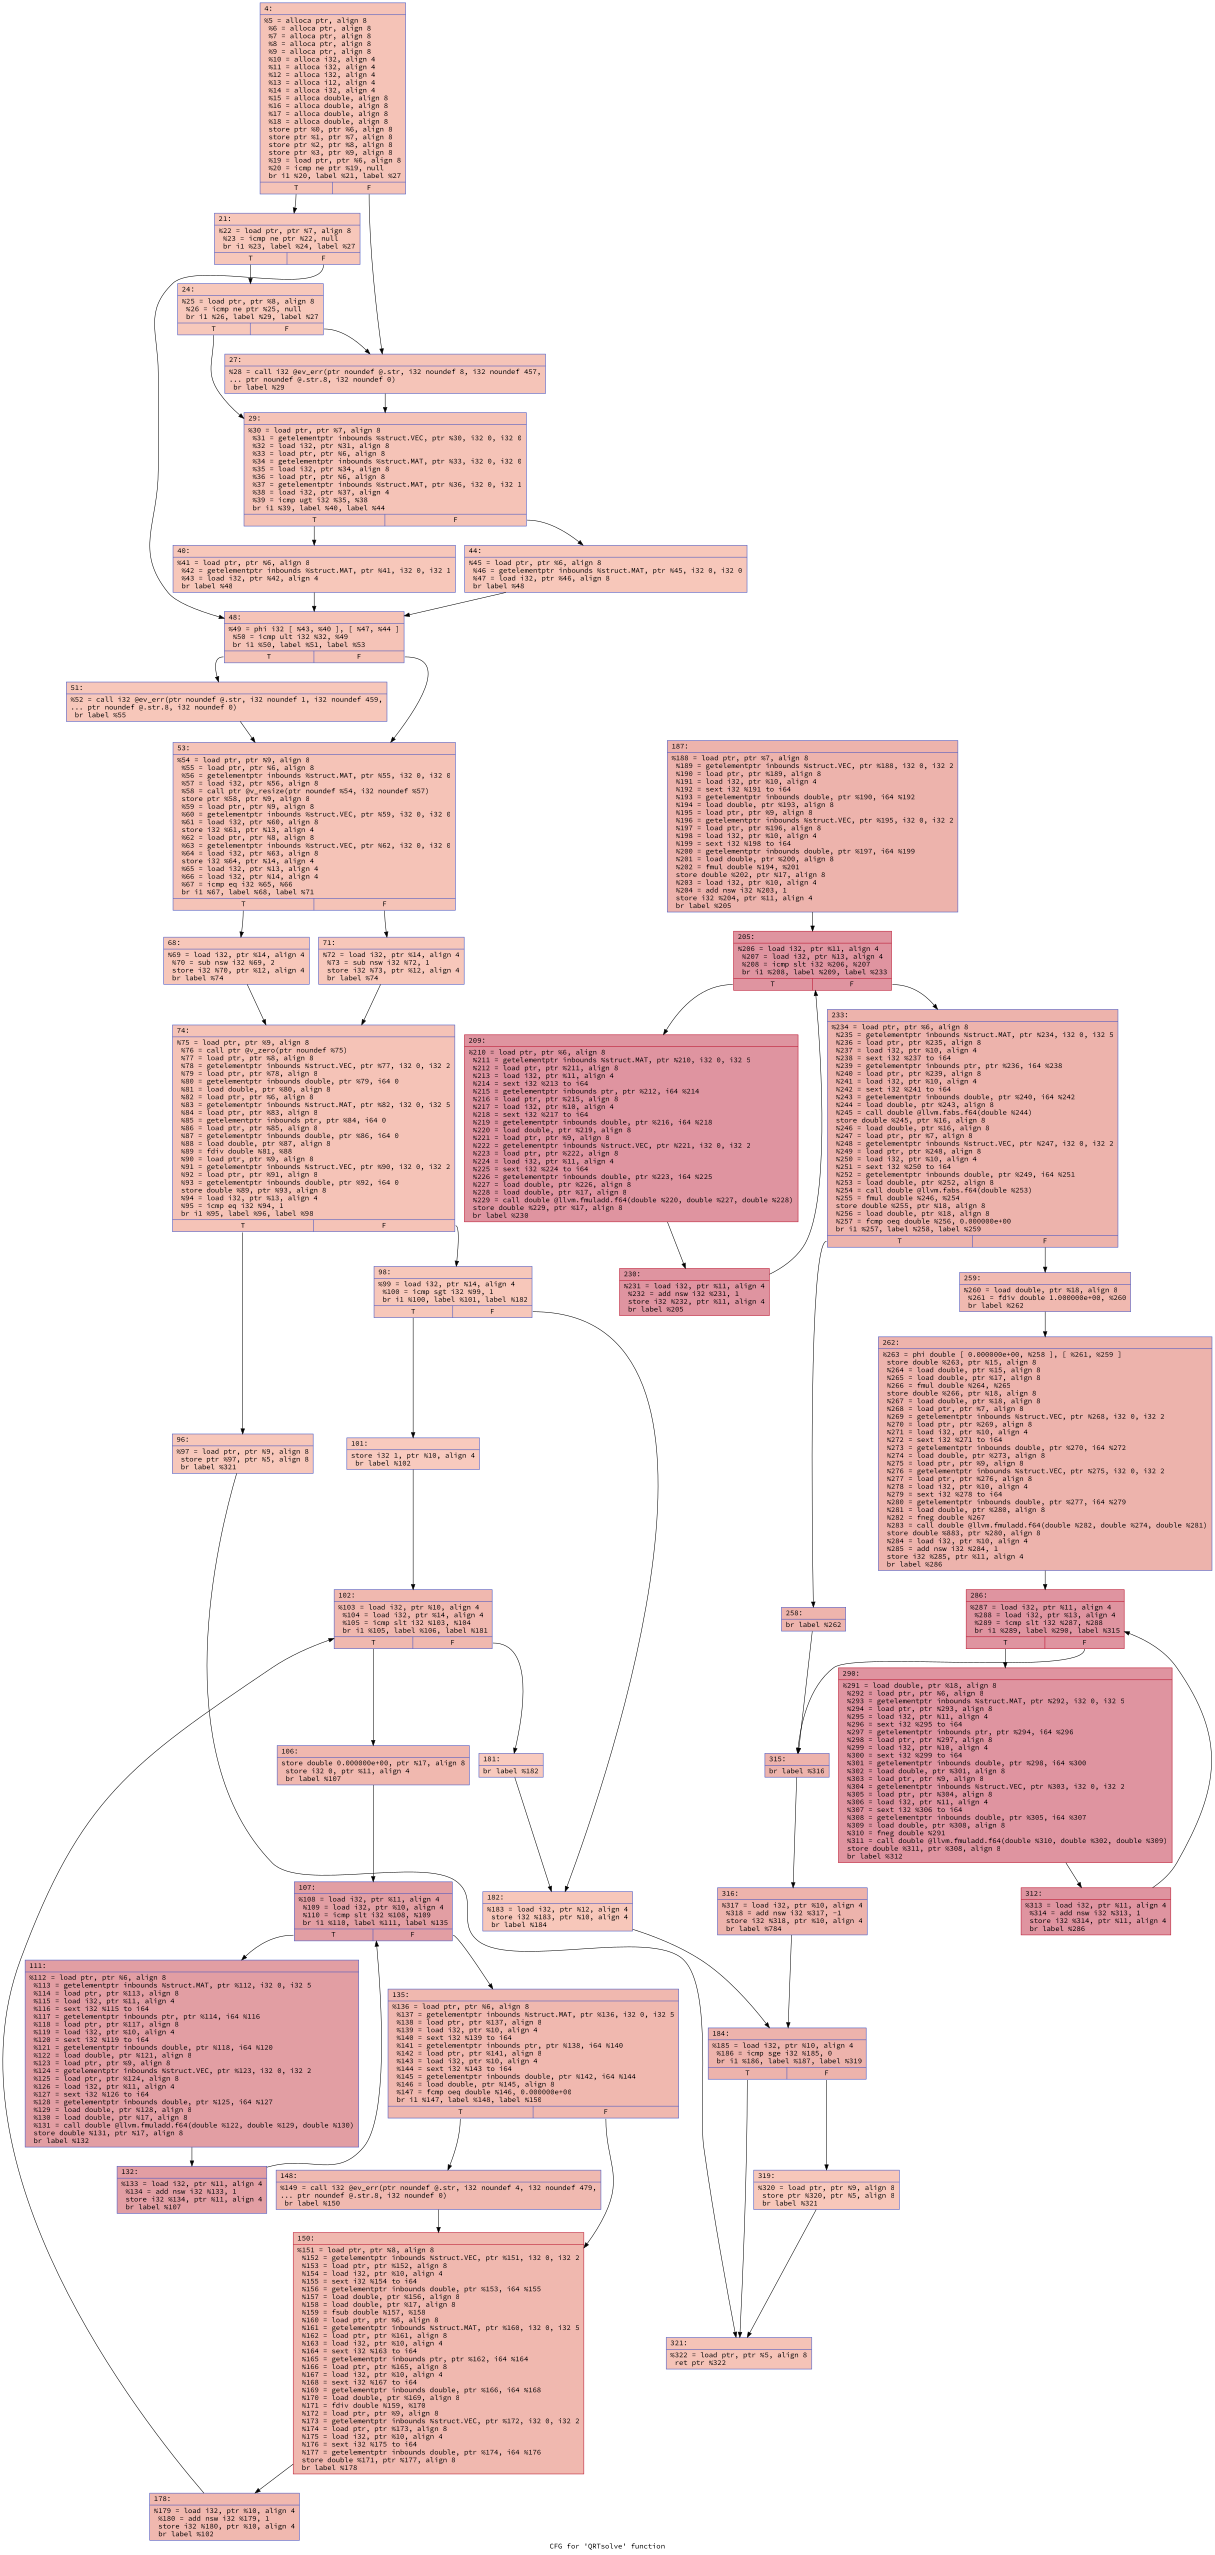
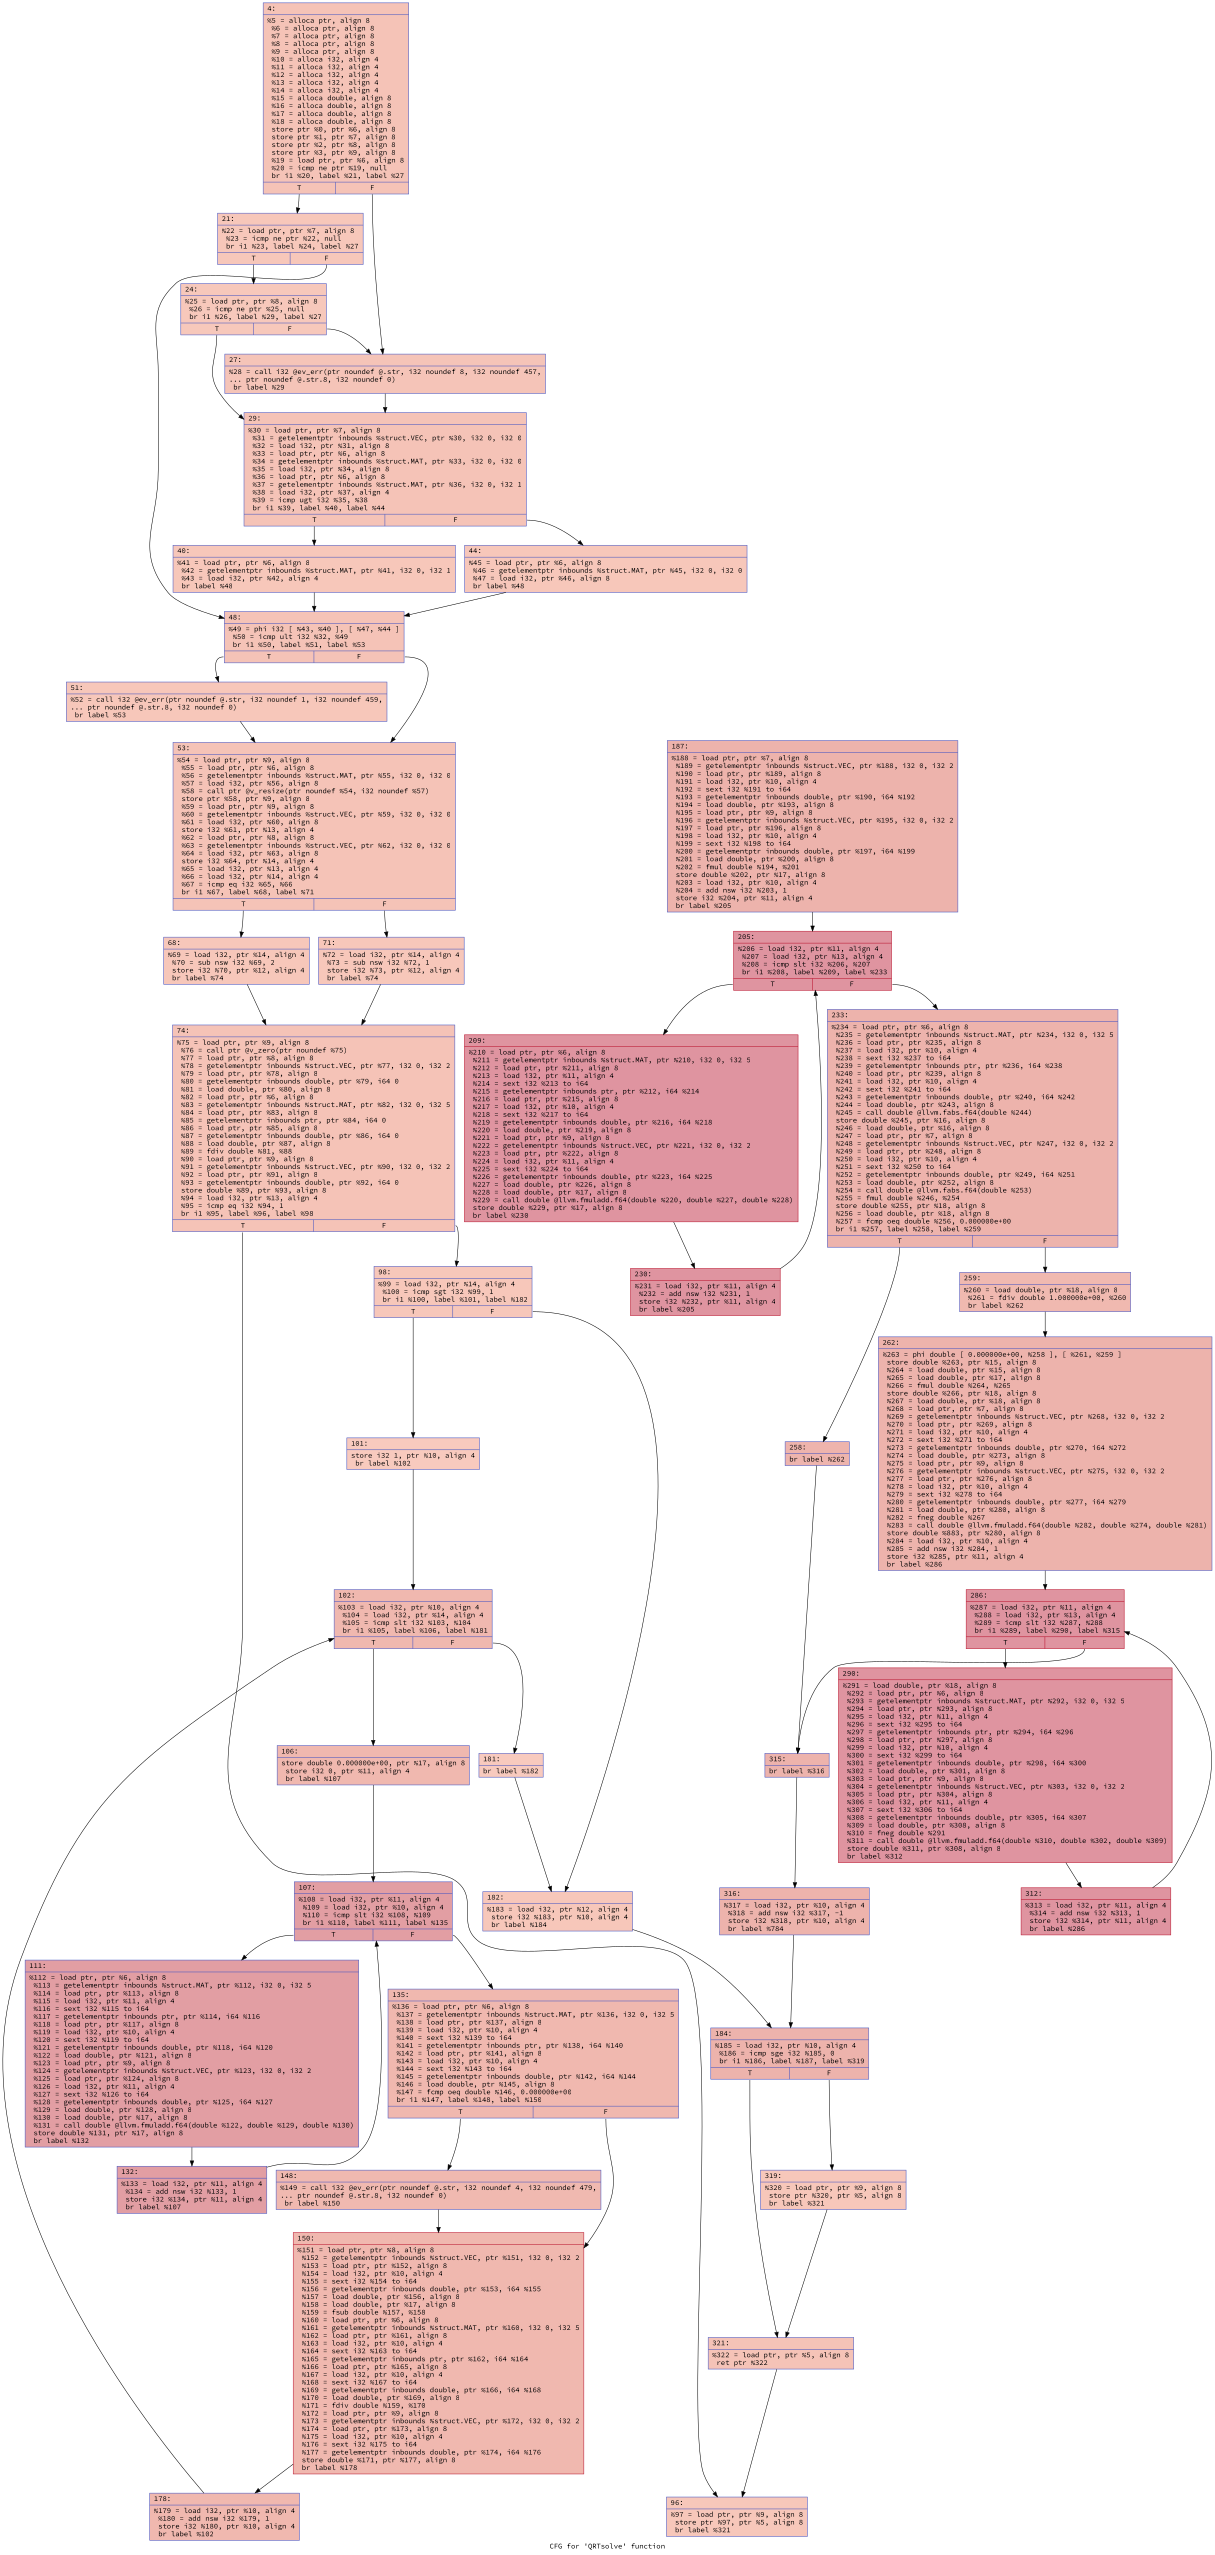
(320, 83) -> (323, 83)
(98, 715) -> (98, 715)
(467, 1907) -> (760, 2431)
